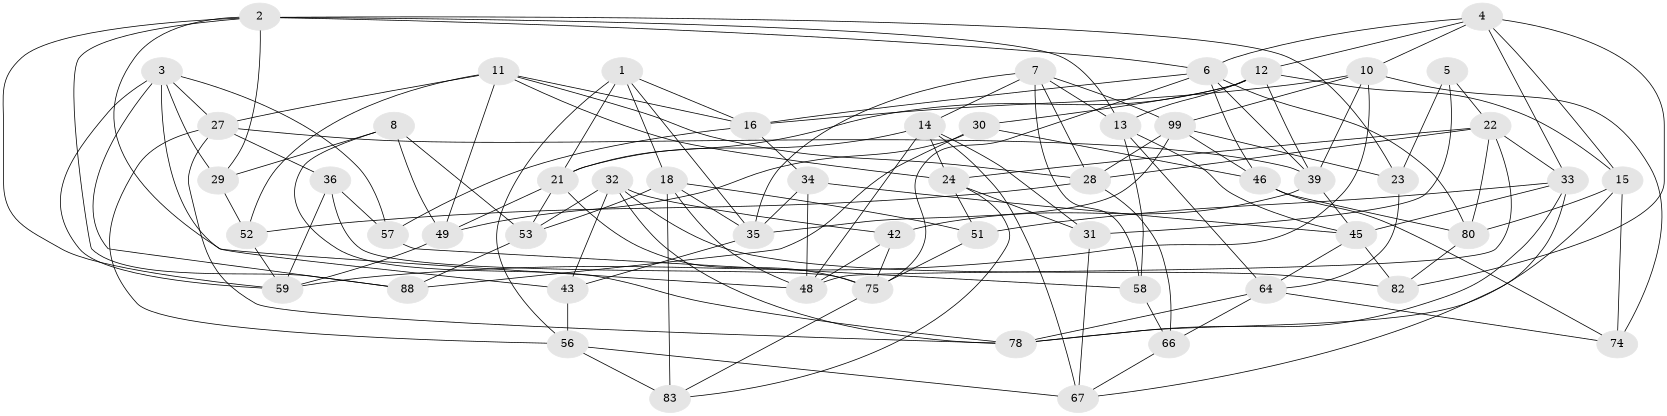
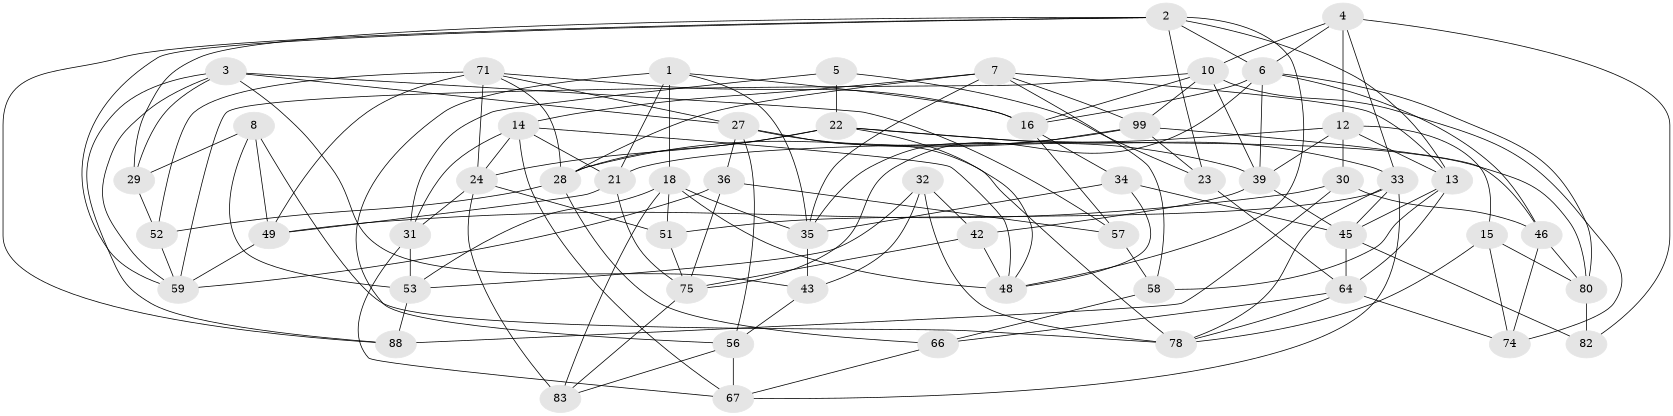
(499, 71) -> (484, 71)
(1552, 93) -> none
(543, 206) -> (410, 266)
(801, 262) -> none
